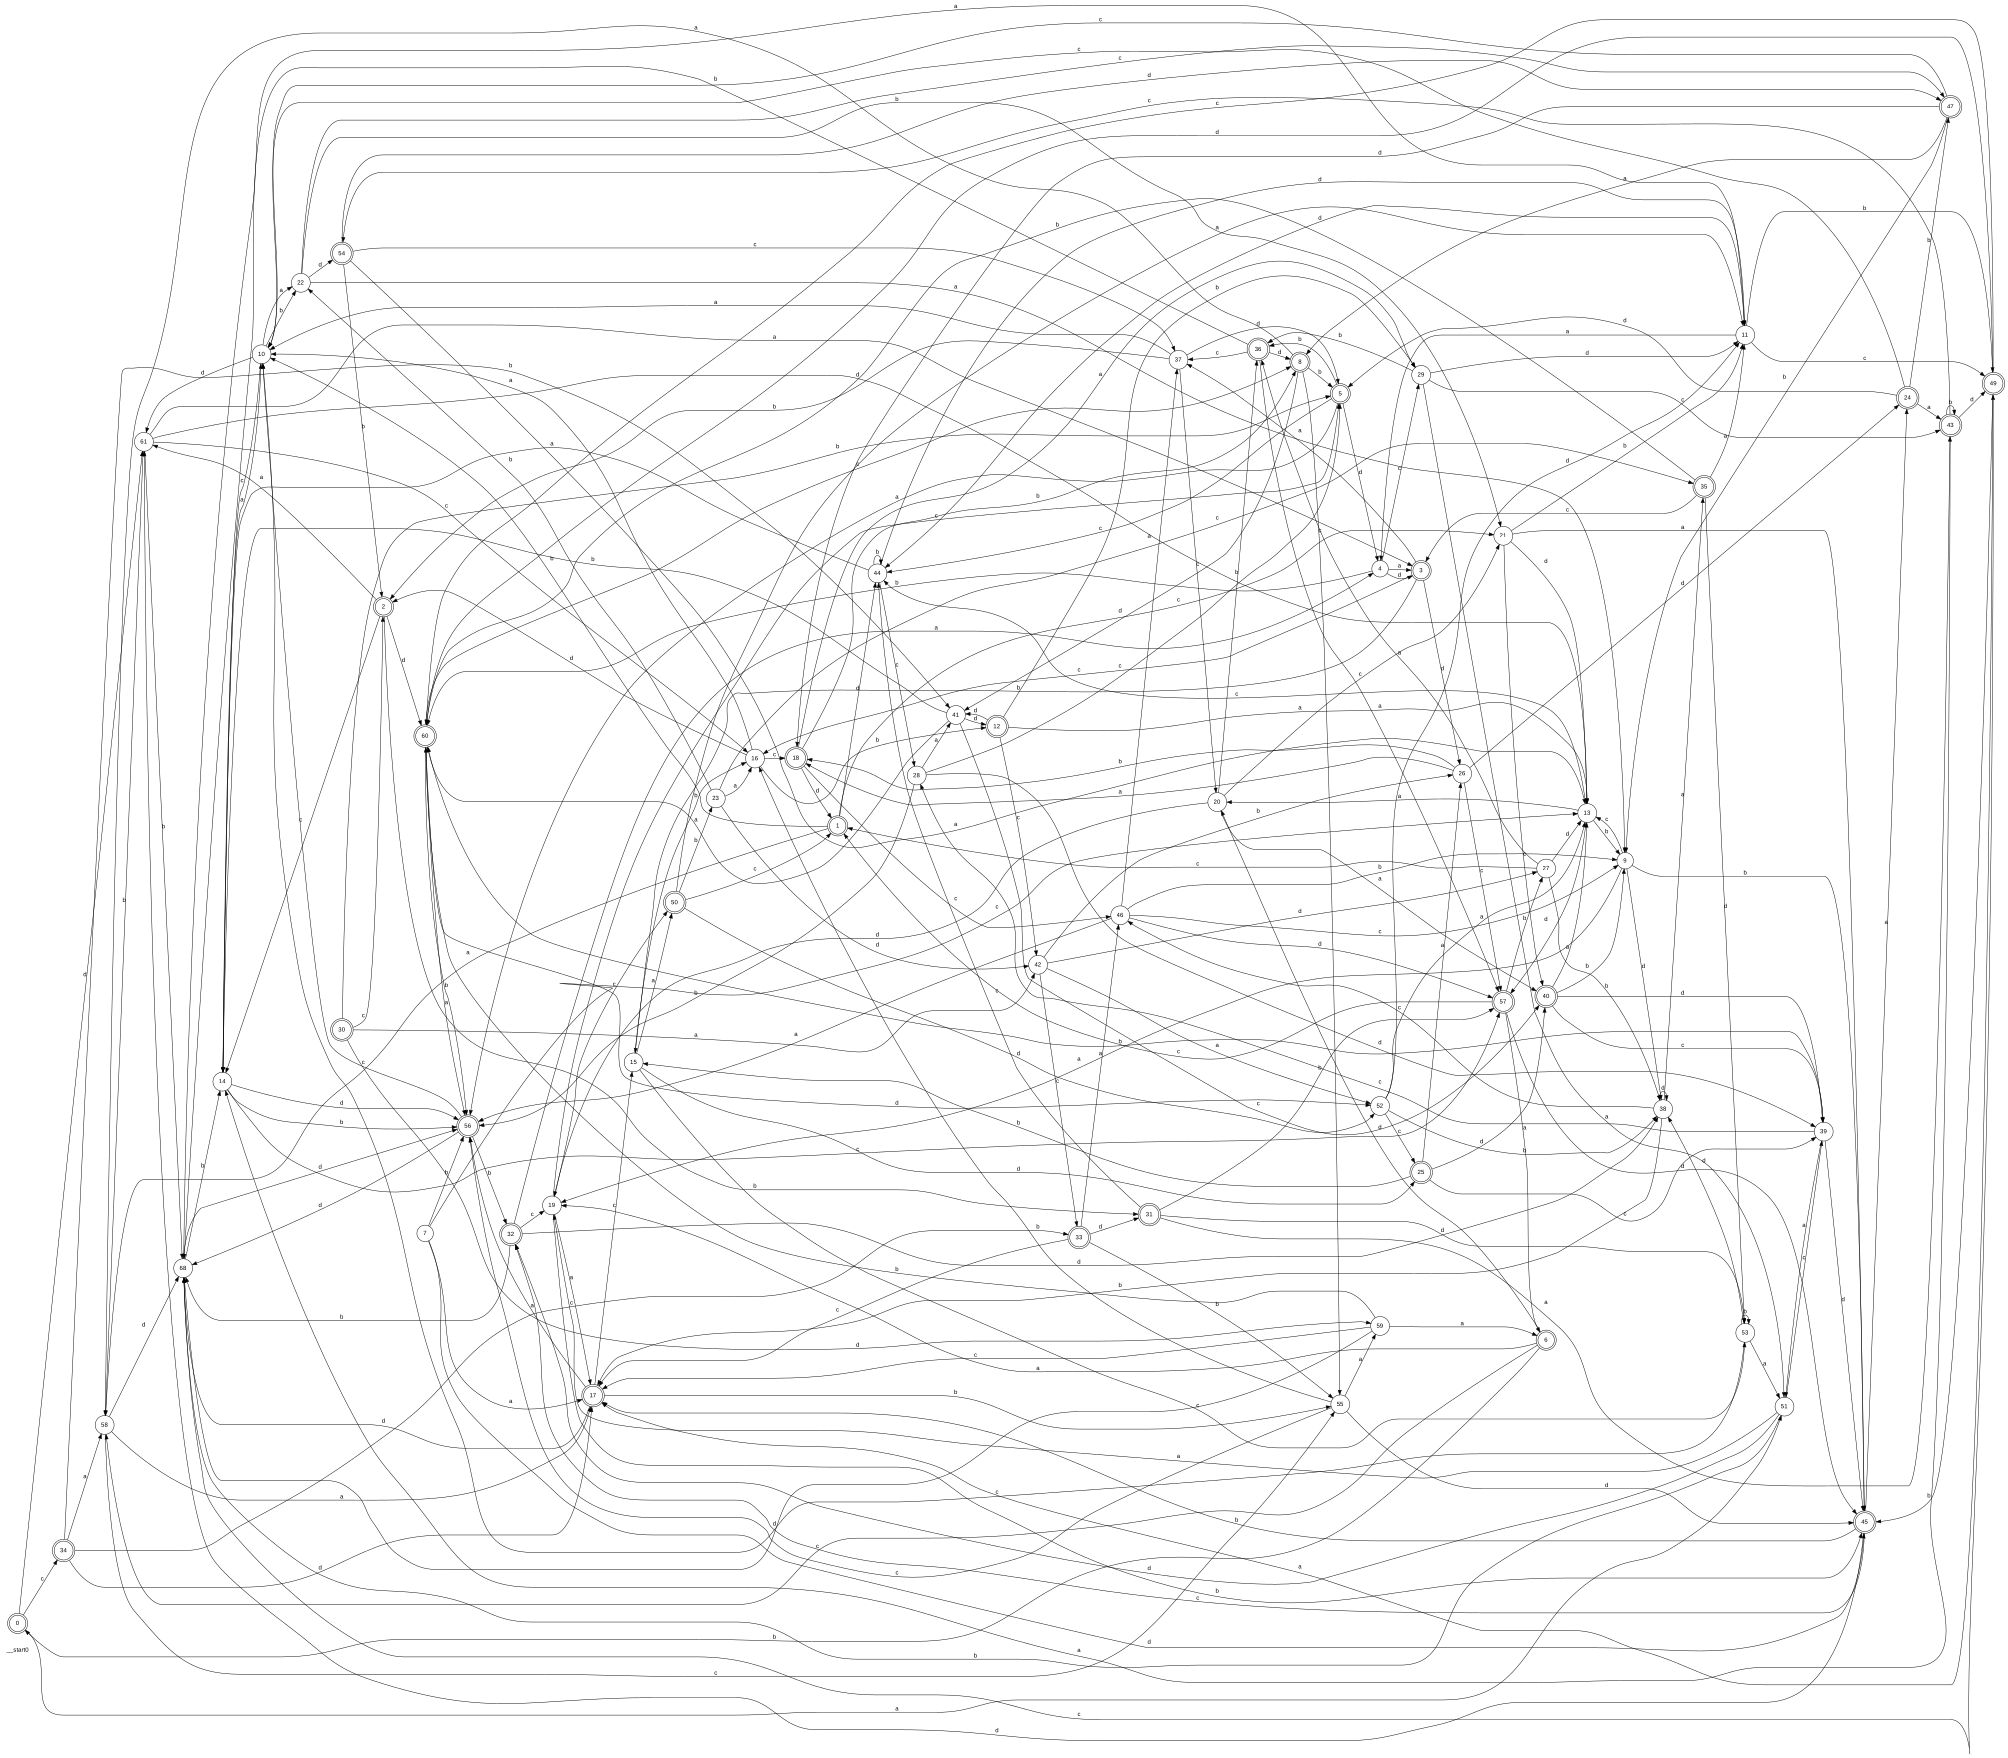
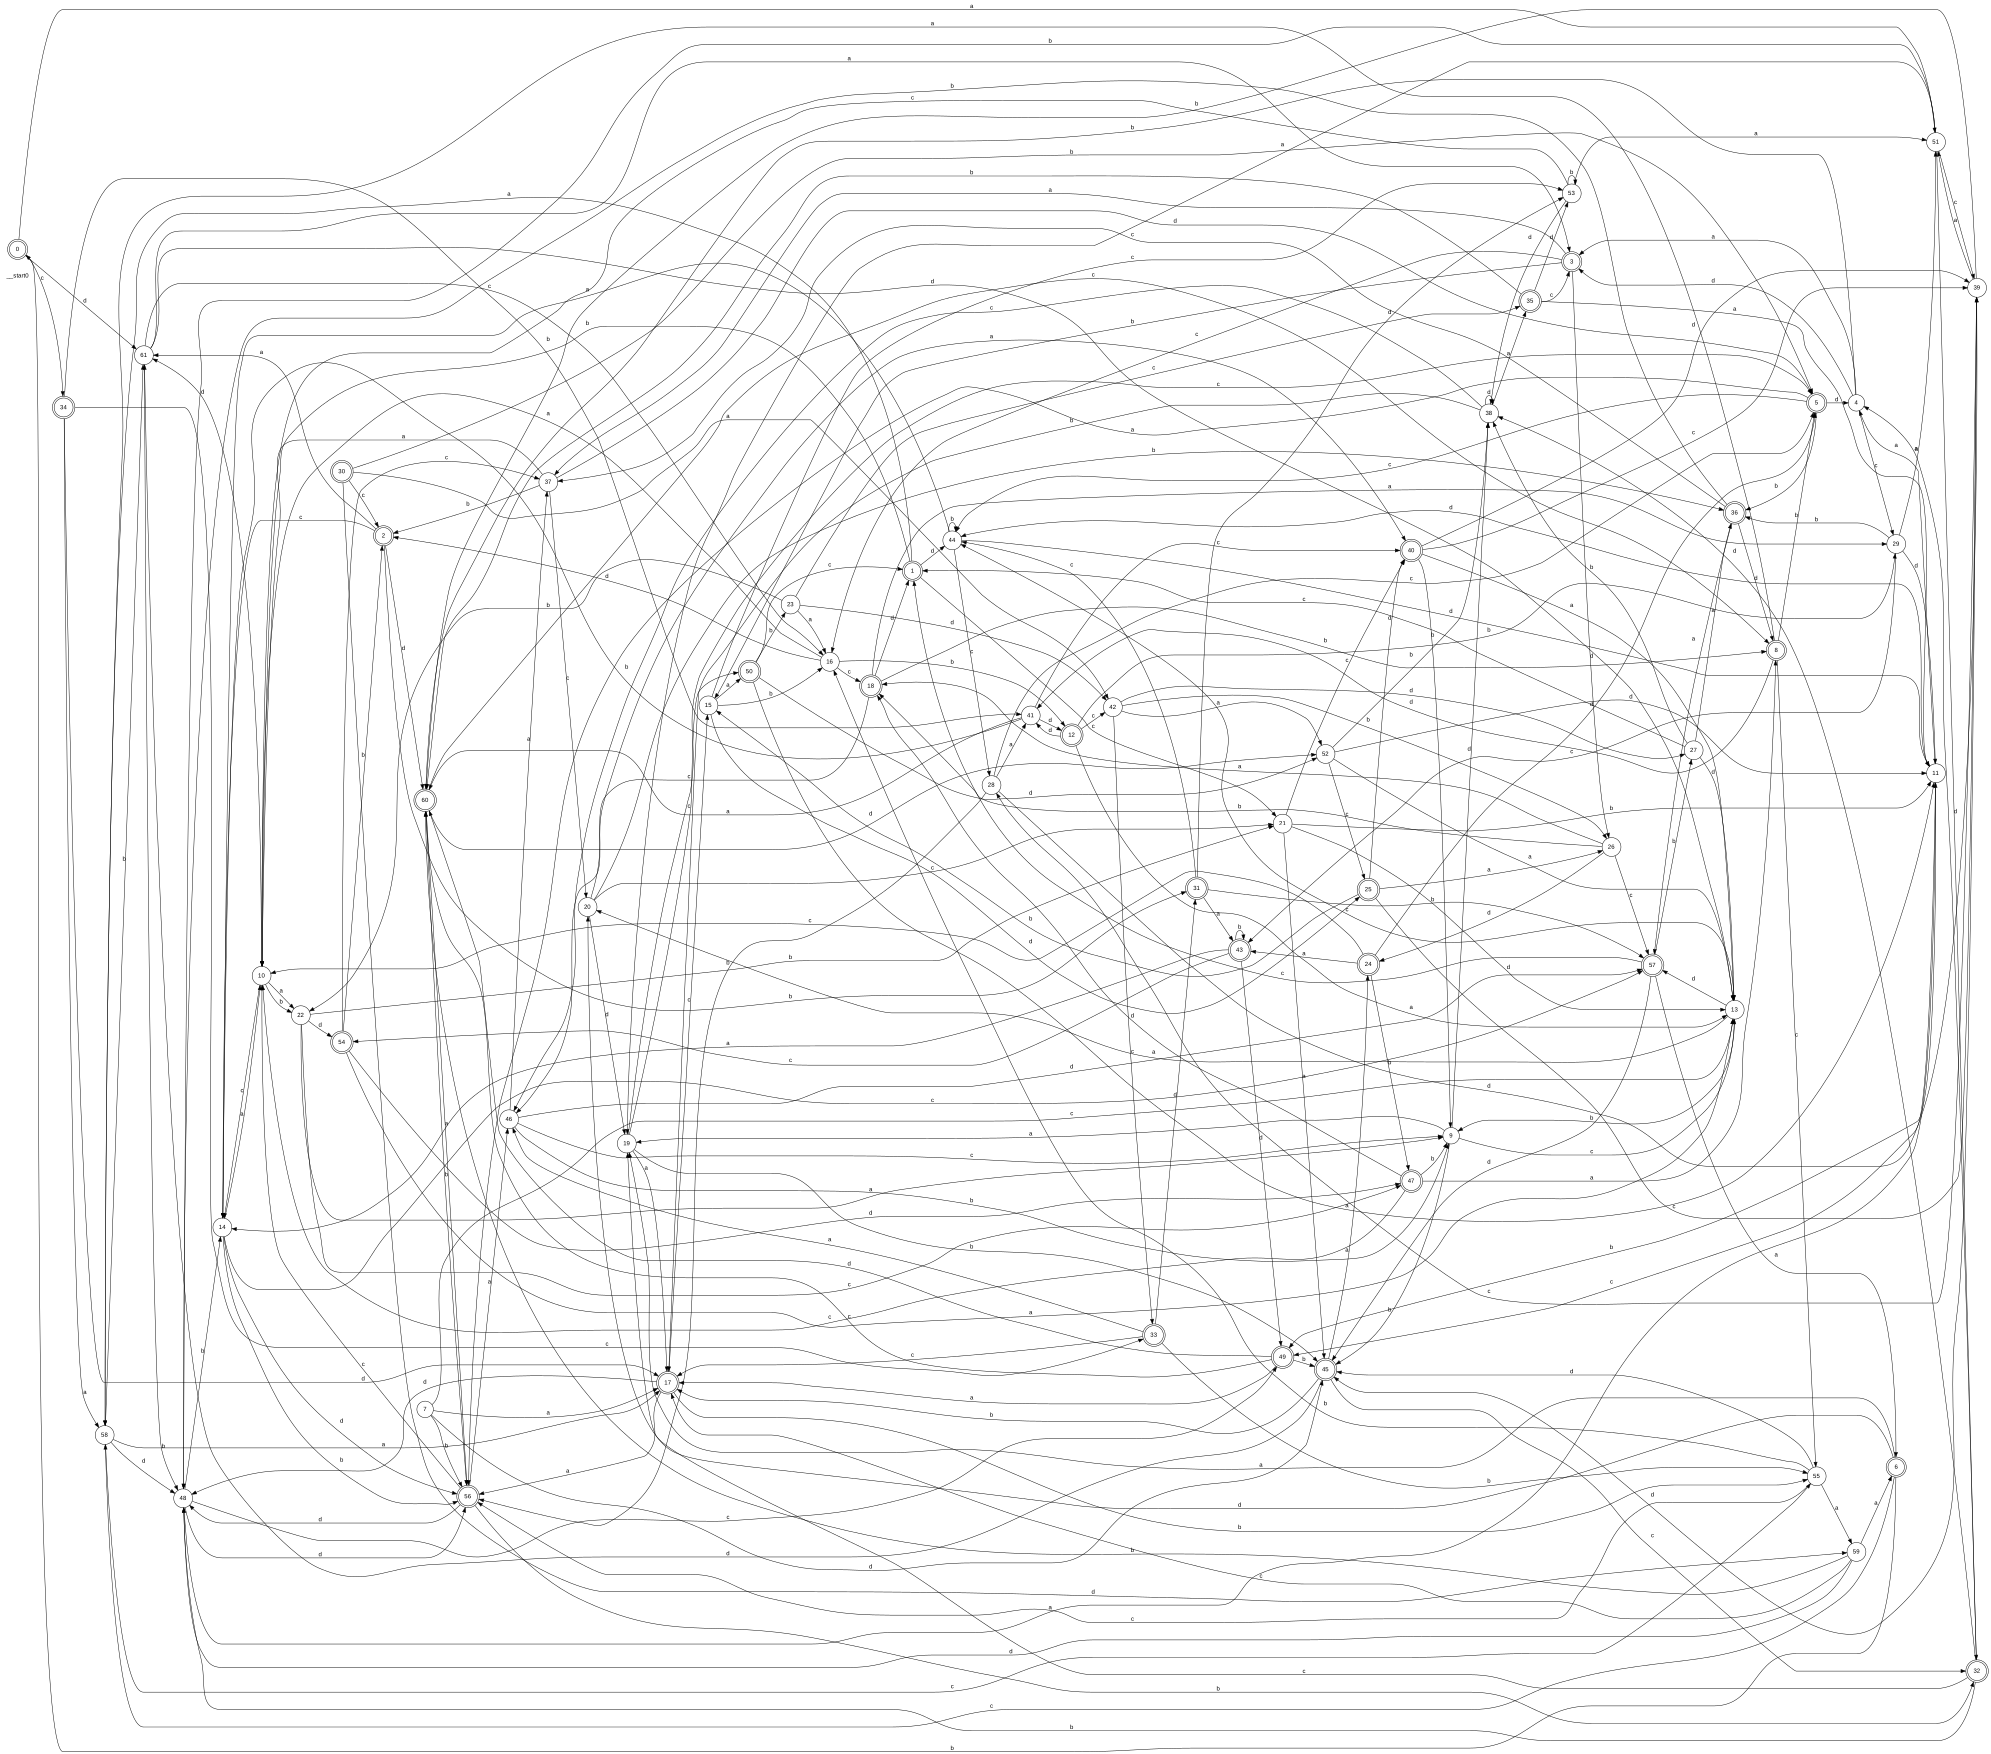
(803, 1040) -> (488, 1309)
(183, 1268) -> (183, 1498)
